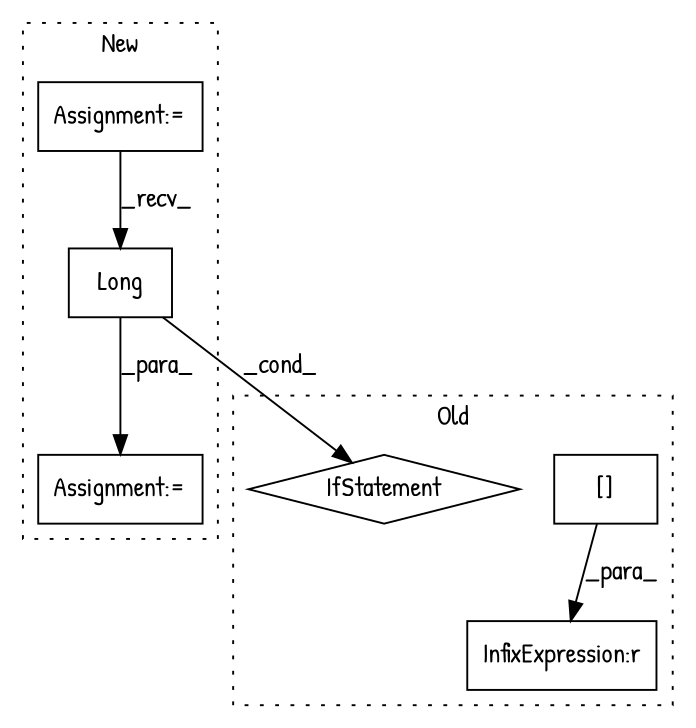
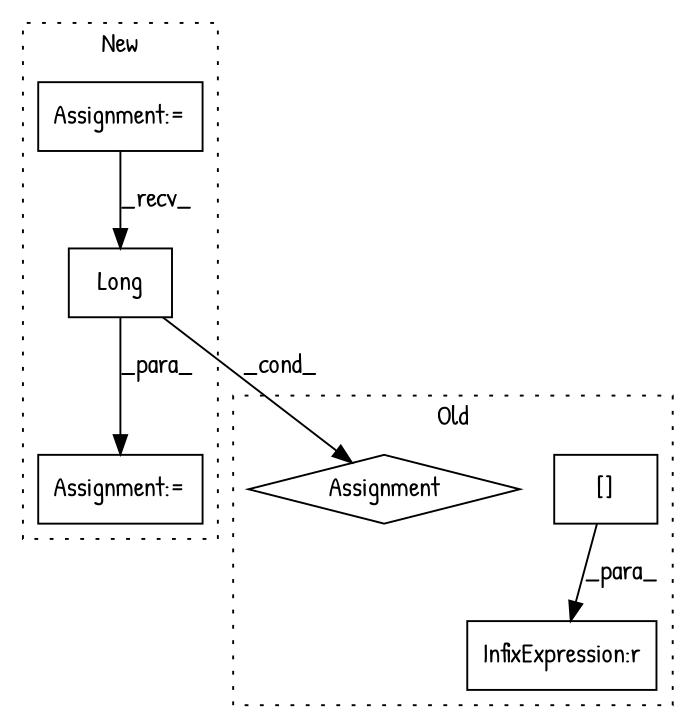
(384, 489) -> (384, 489)
